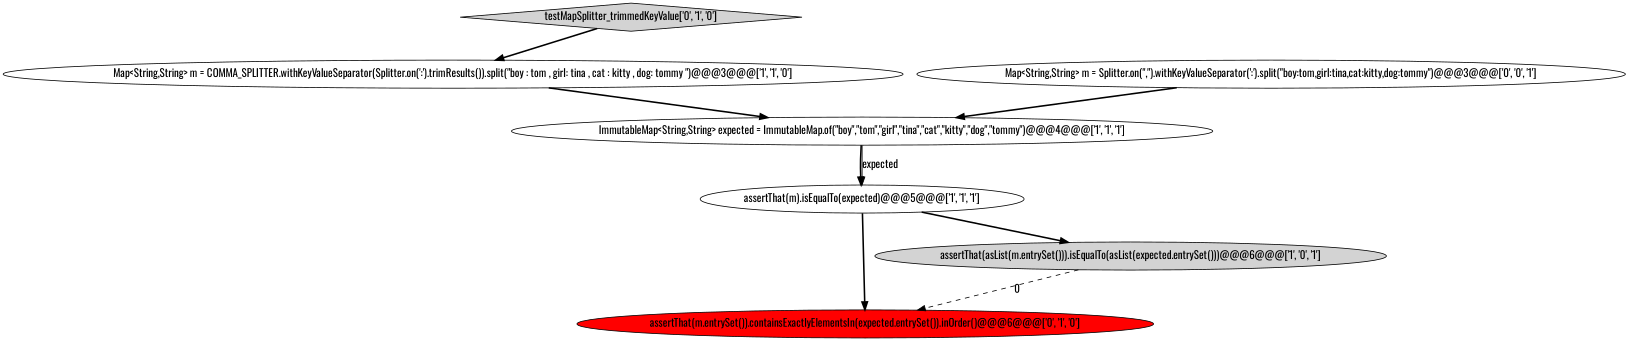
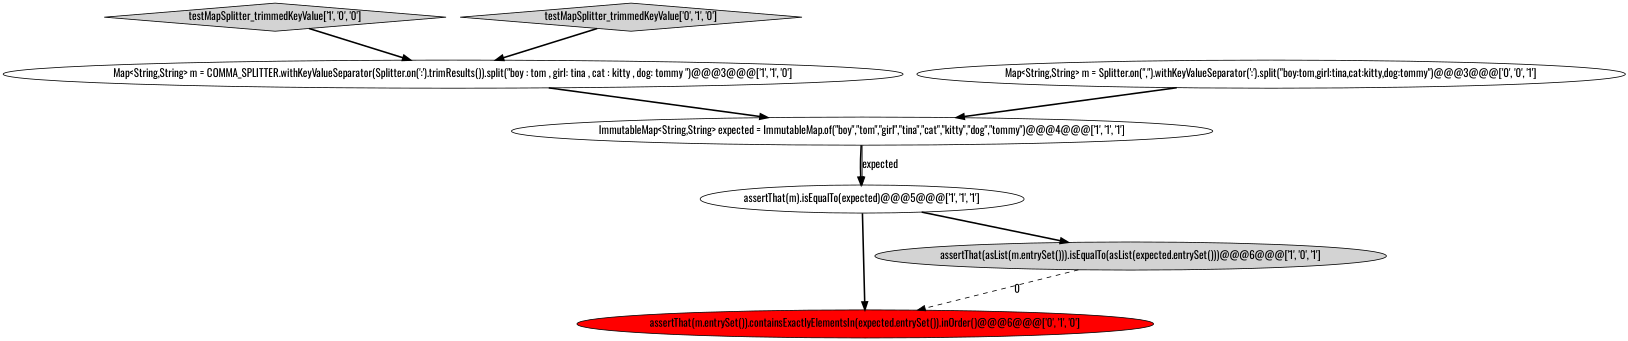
none -> (275, 17)
